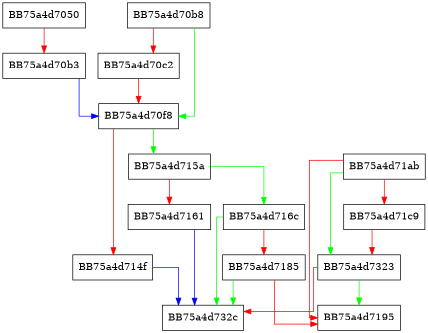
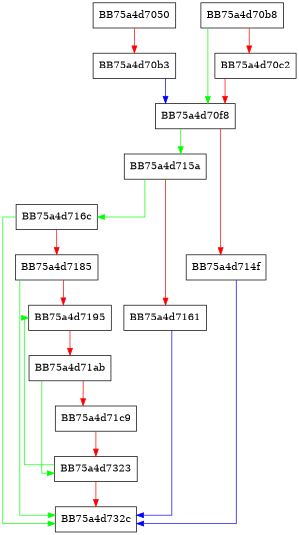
(309, 223) -> (70, 339)
